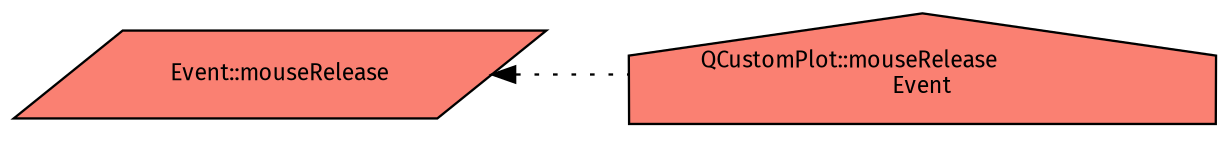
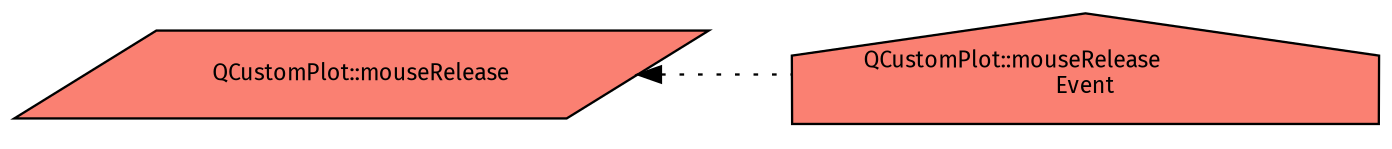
(280, 75) -> (362, 75)
